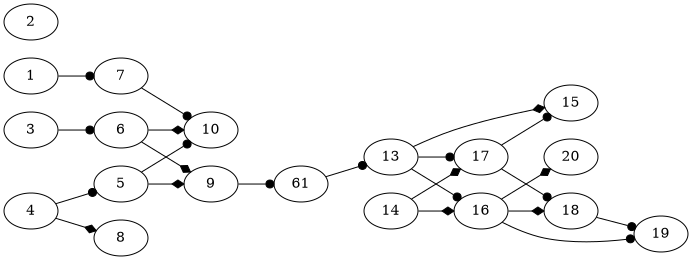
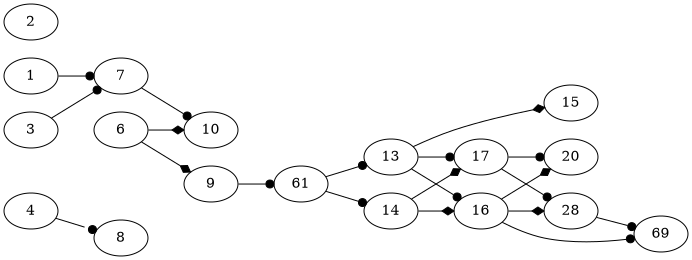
(72, 130) -> (72, 105)
(522, 132) -> (522, 157)
(121, 184) -> none
none -> (342, 196)
(571, 211) -> (571, 211)
(70, 223) -> (70, 223)
(661, 234) -> (661, 234)
